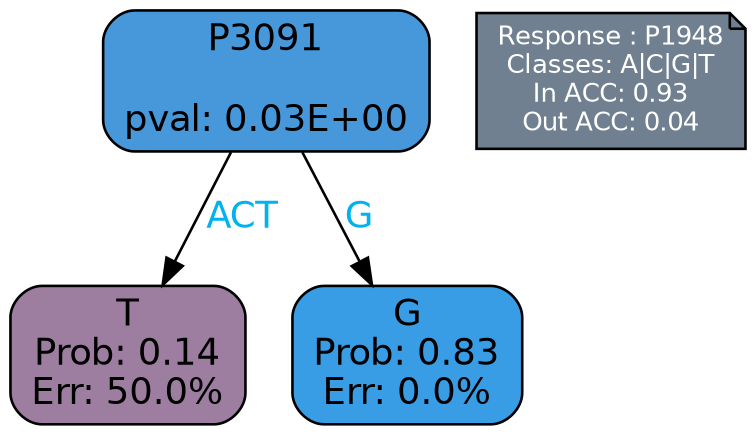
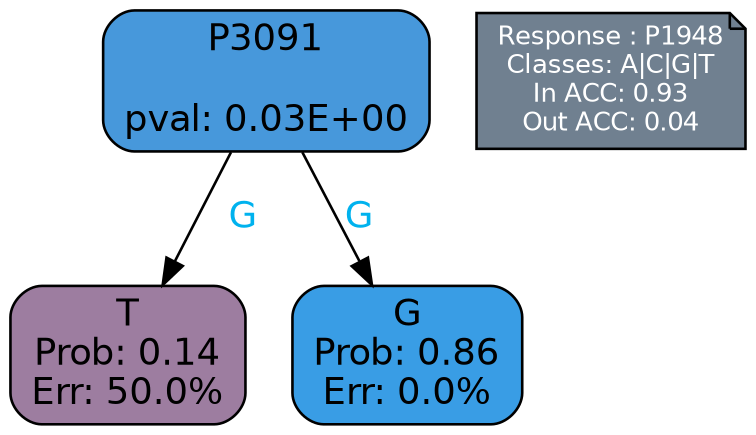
(243, 218) -> (243, 218)
(407, 355) -> (407, 355)
